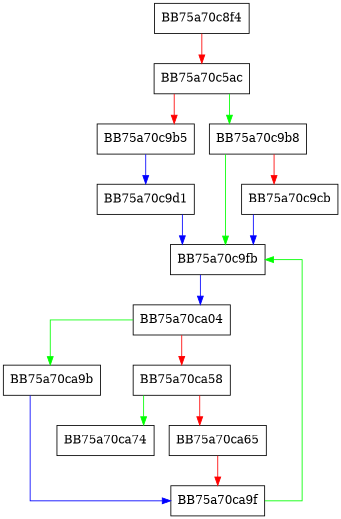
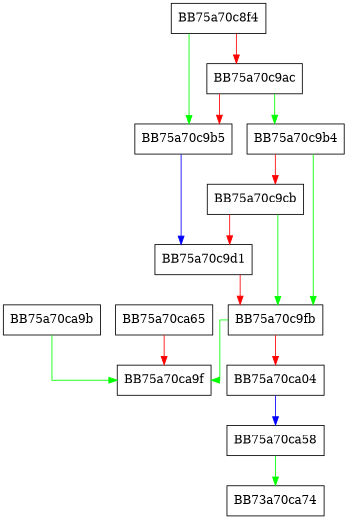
none -> (189, 75)
(202, 79) -> (255, 79)
(258, 139) -> (296, 139)
(182, 225) -> (240, 285)
none -> (230, 225)
(253, 225) -> (278, 256)
(200, 285) -> (276, 346)
(73, 320) -> none
(182, 346) -> (276, 406)
(302, 385) -> (220, 346)
(200, 406) -> none
(106, 441) -> (276, 501)
(44, 501) -> (58, 380)
